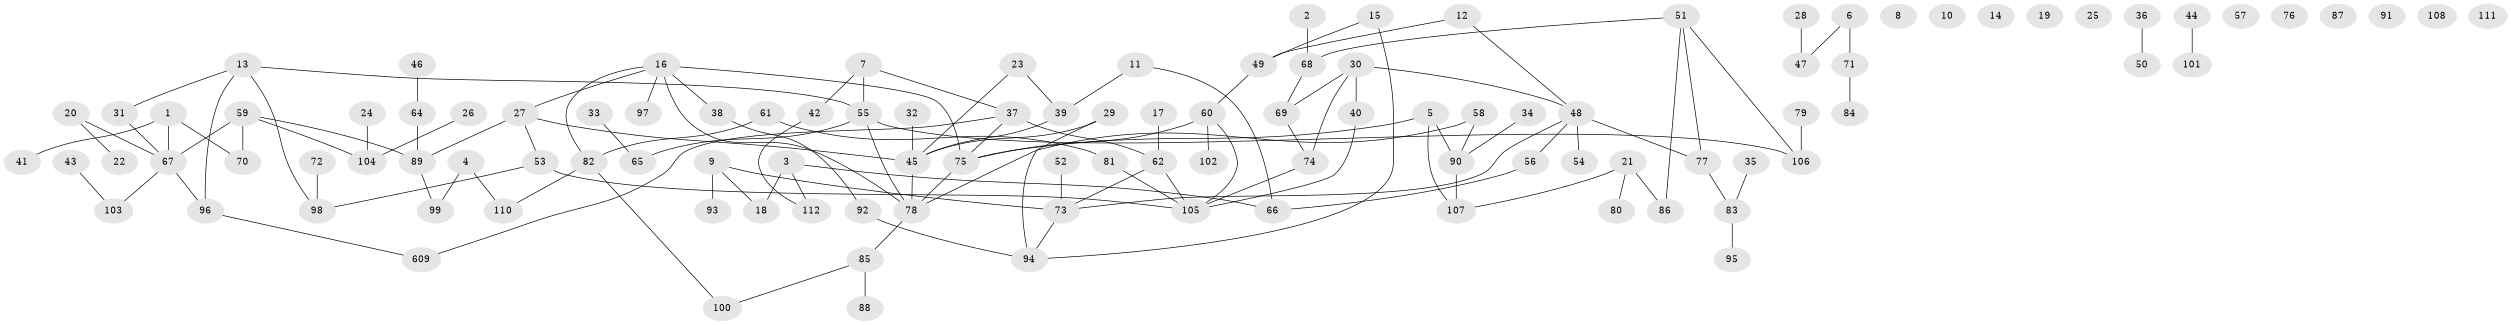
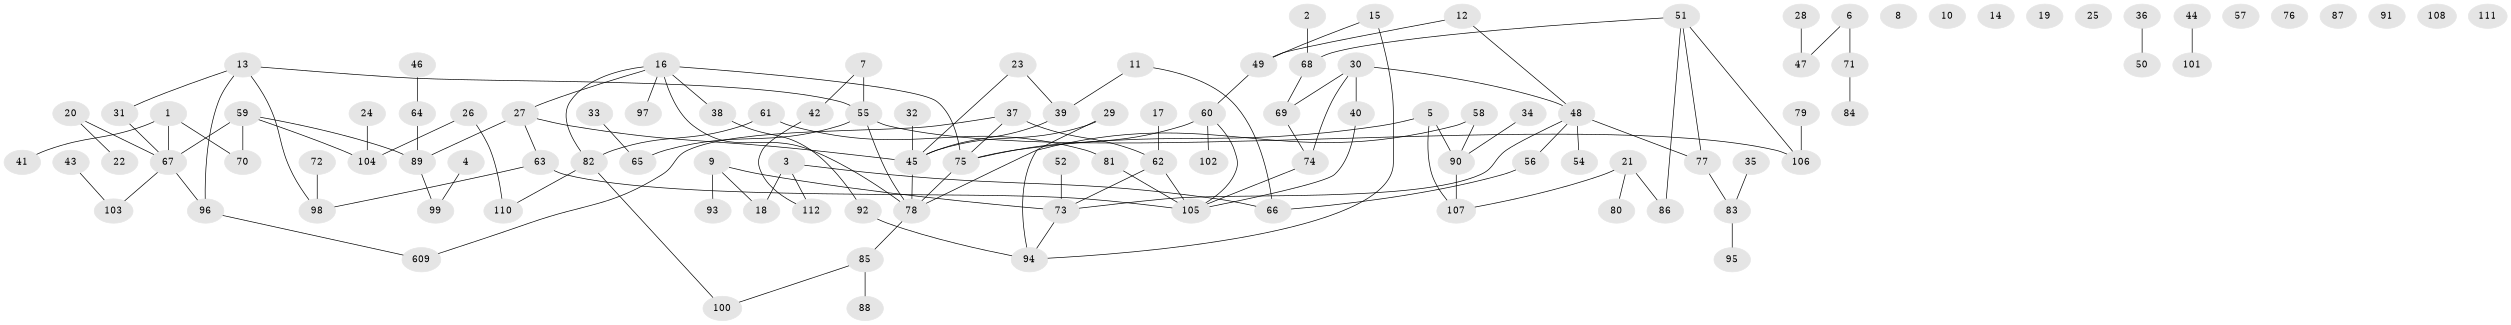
(938, 89) -> none
(540, 162) -> (540, 162)
(485, 187) -> (494, 160)
